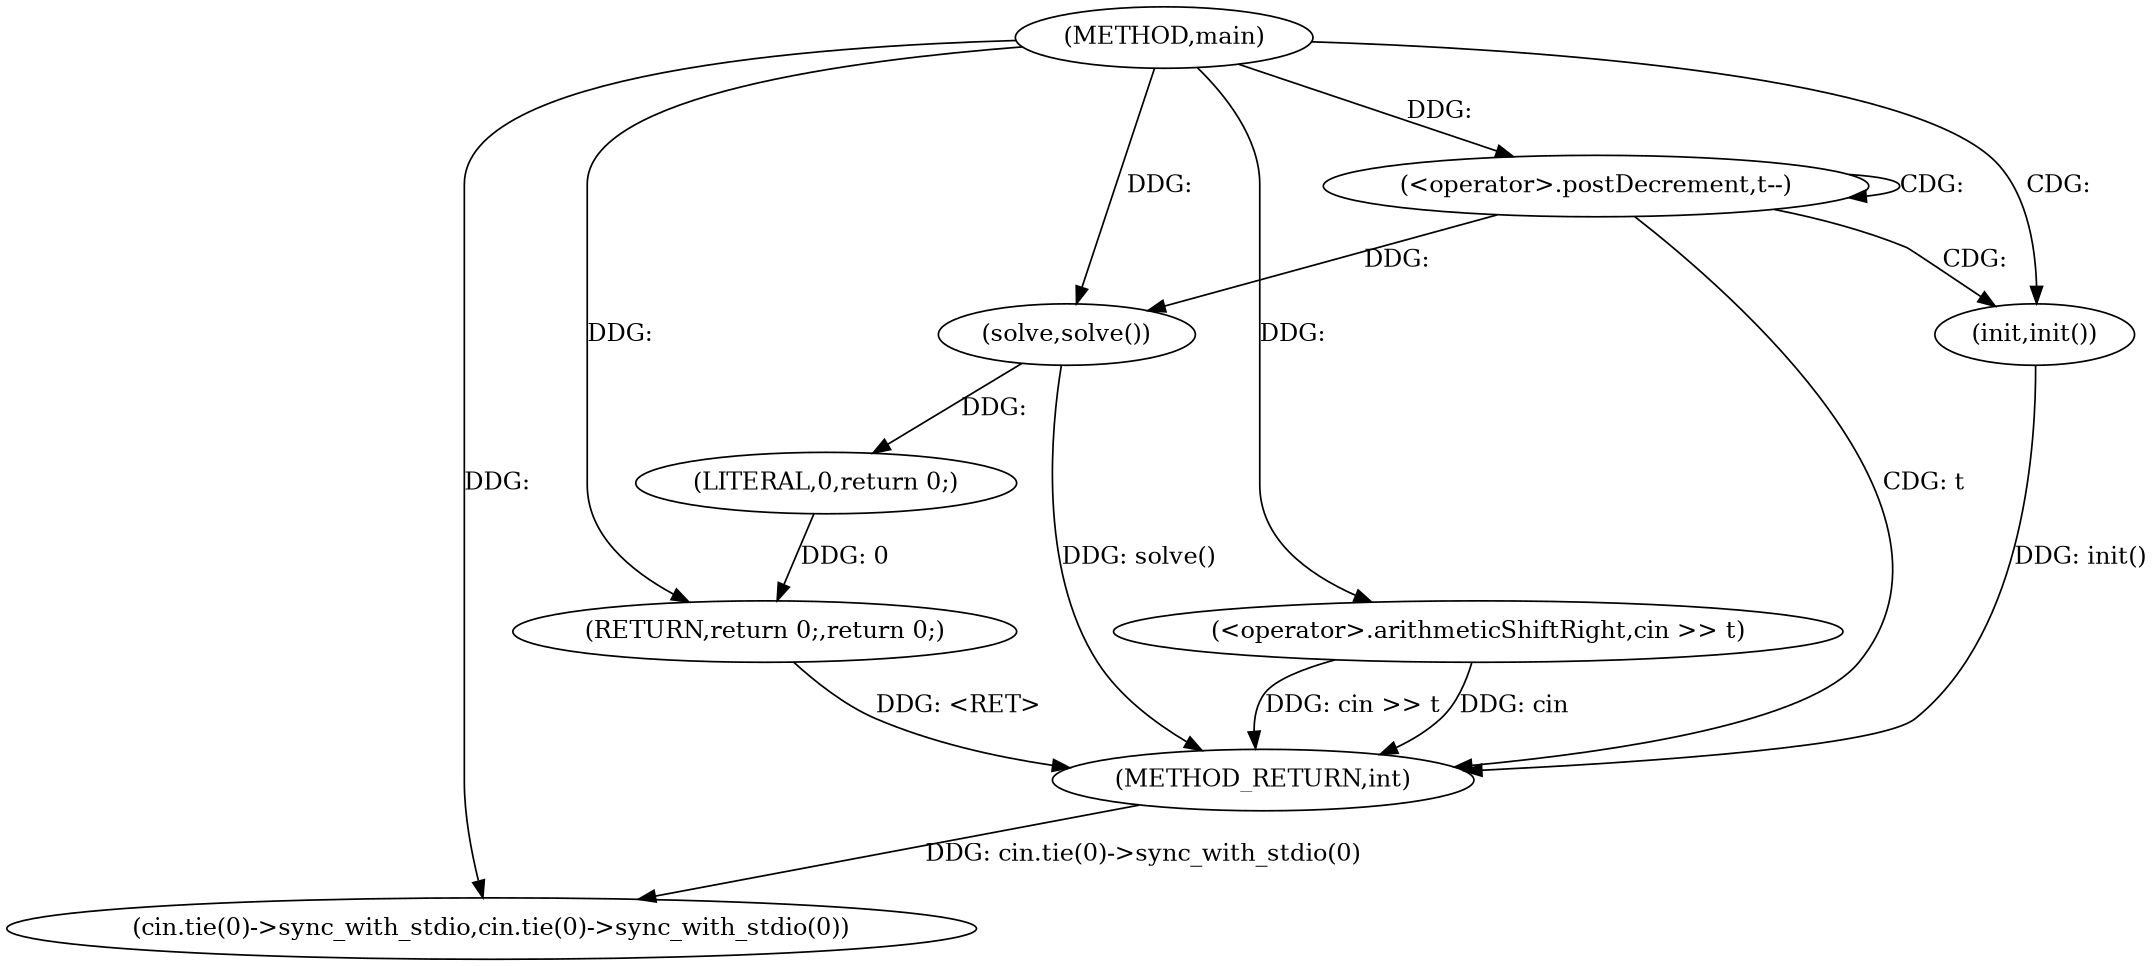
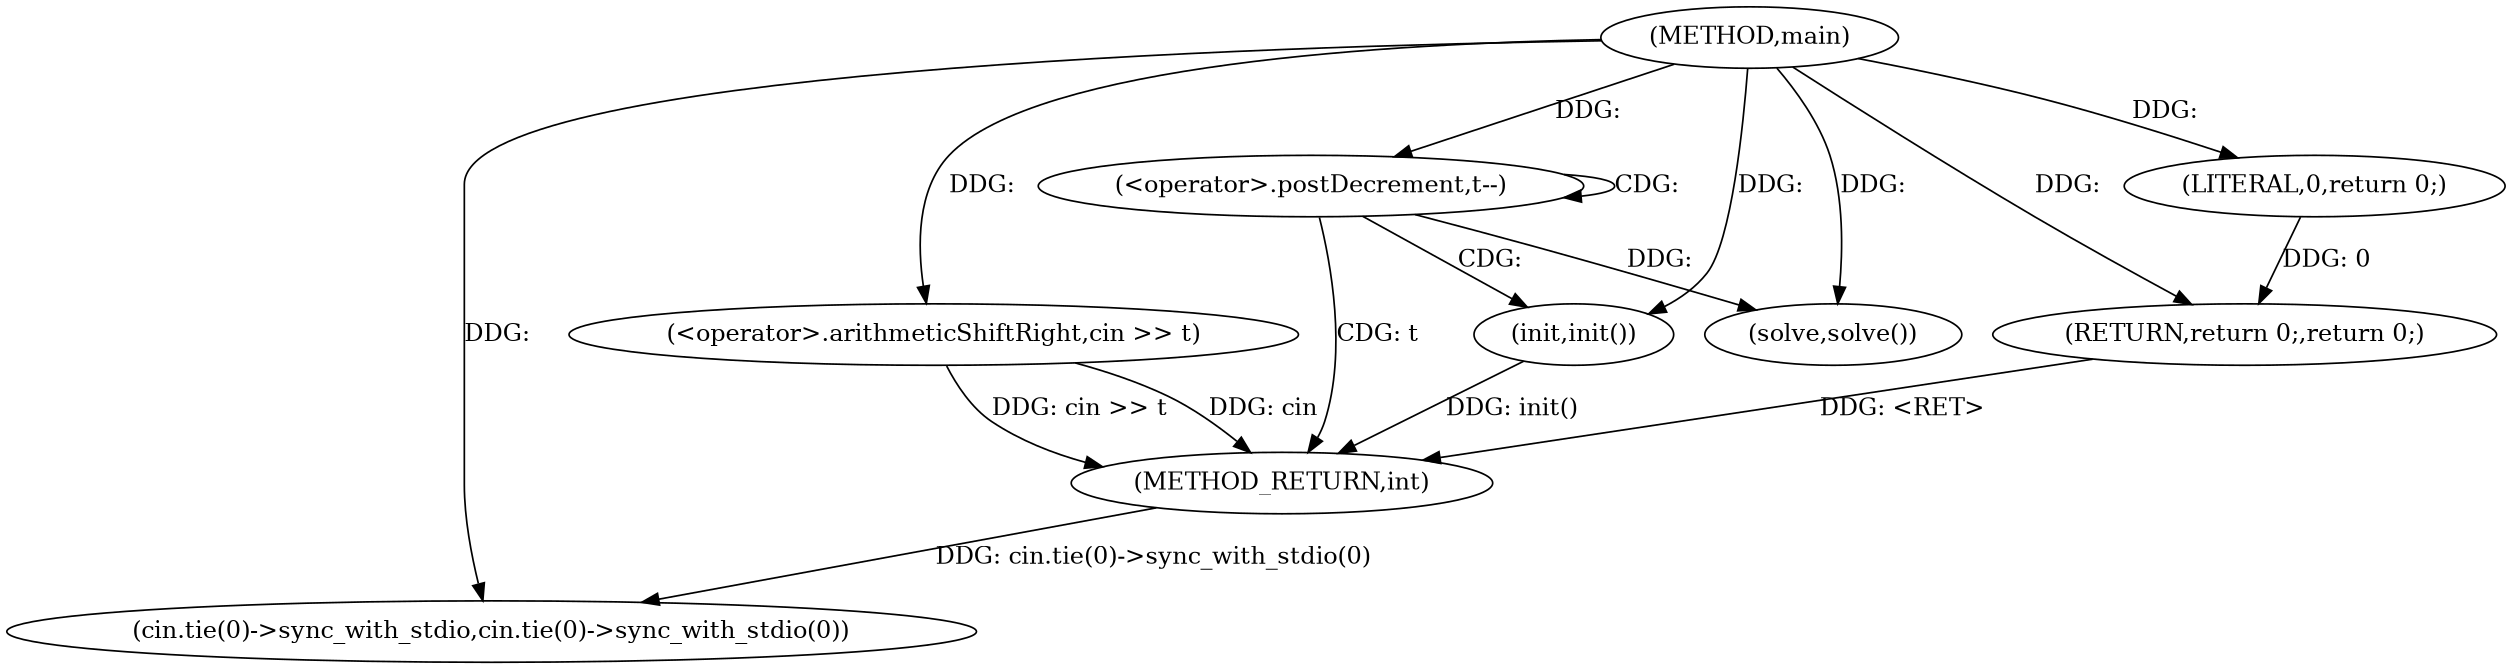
(2063, 186) -> (1774, 186)
(955, 404) -> (2041, 99)
(1064, 577) -> none
